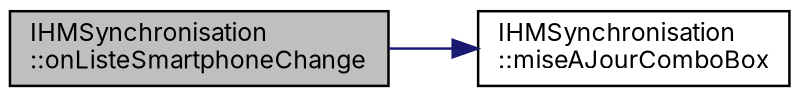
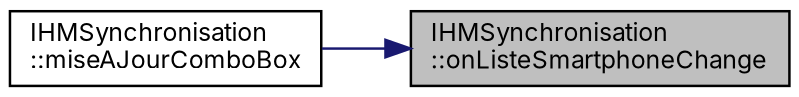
(421, 49) -> (354, 49)
